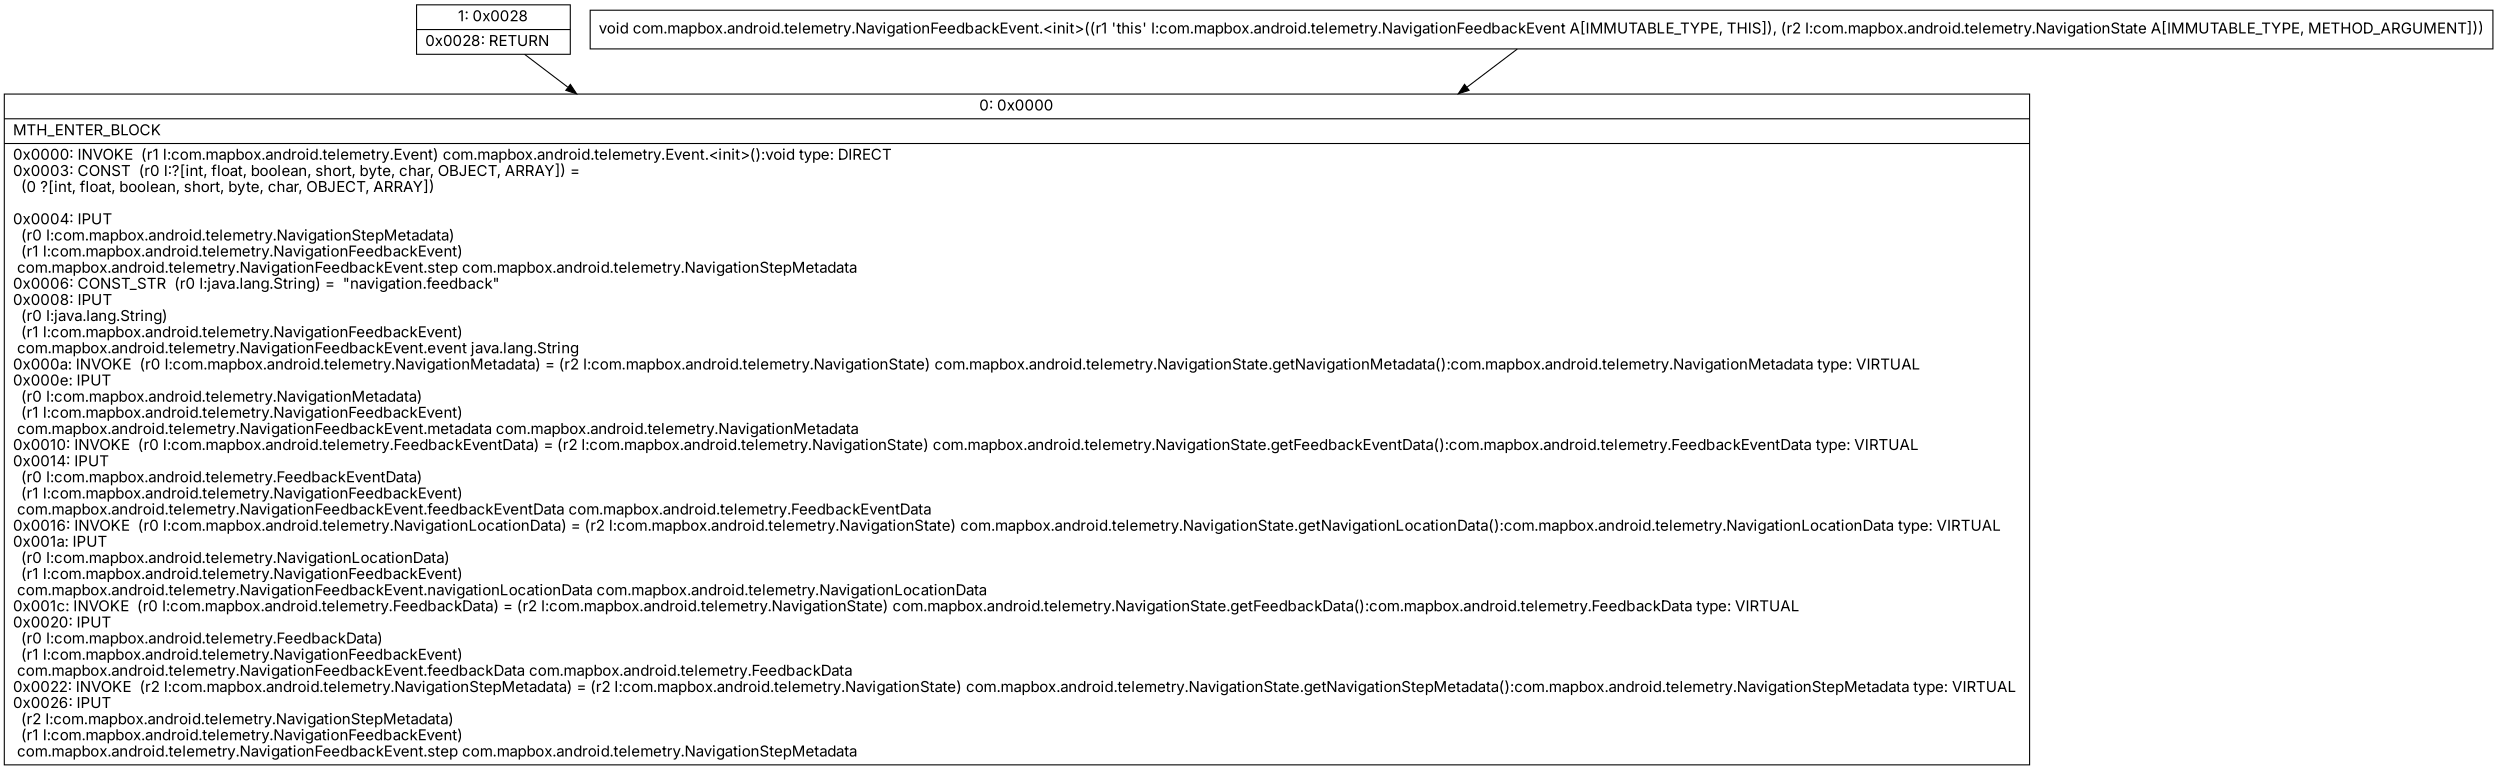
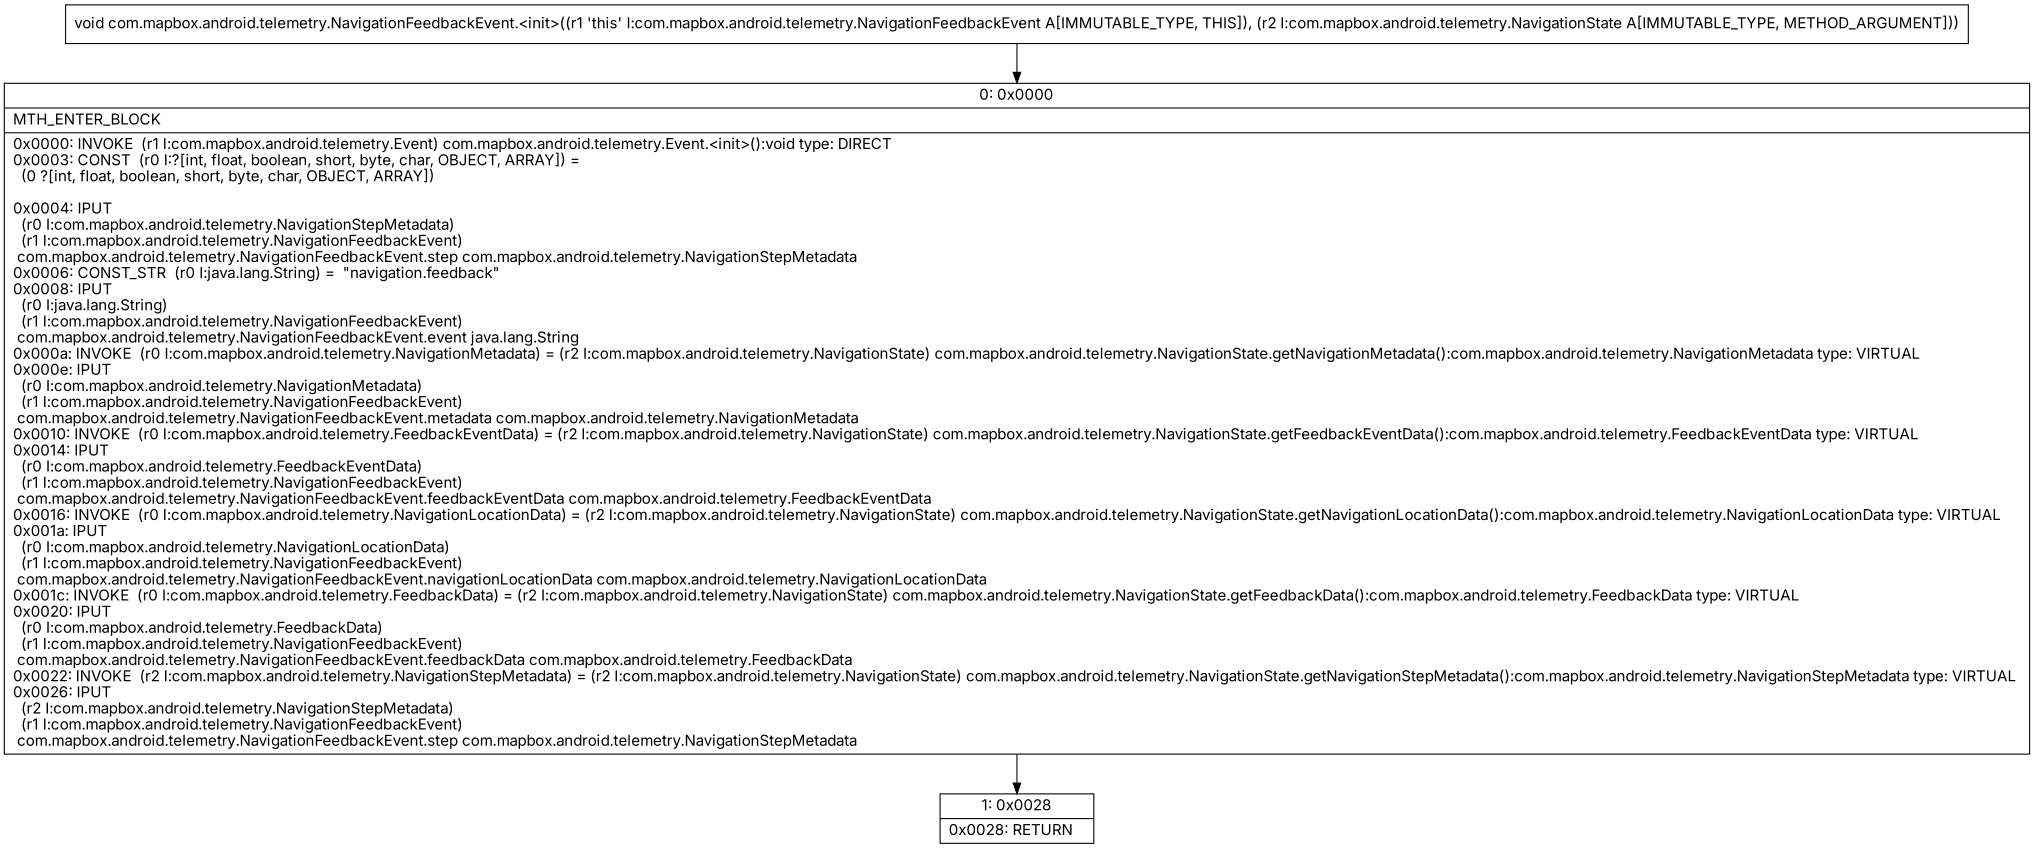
(546, 71) -> (1017, 769)
